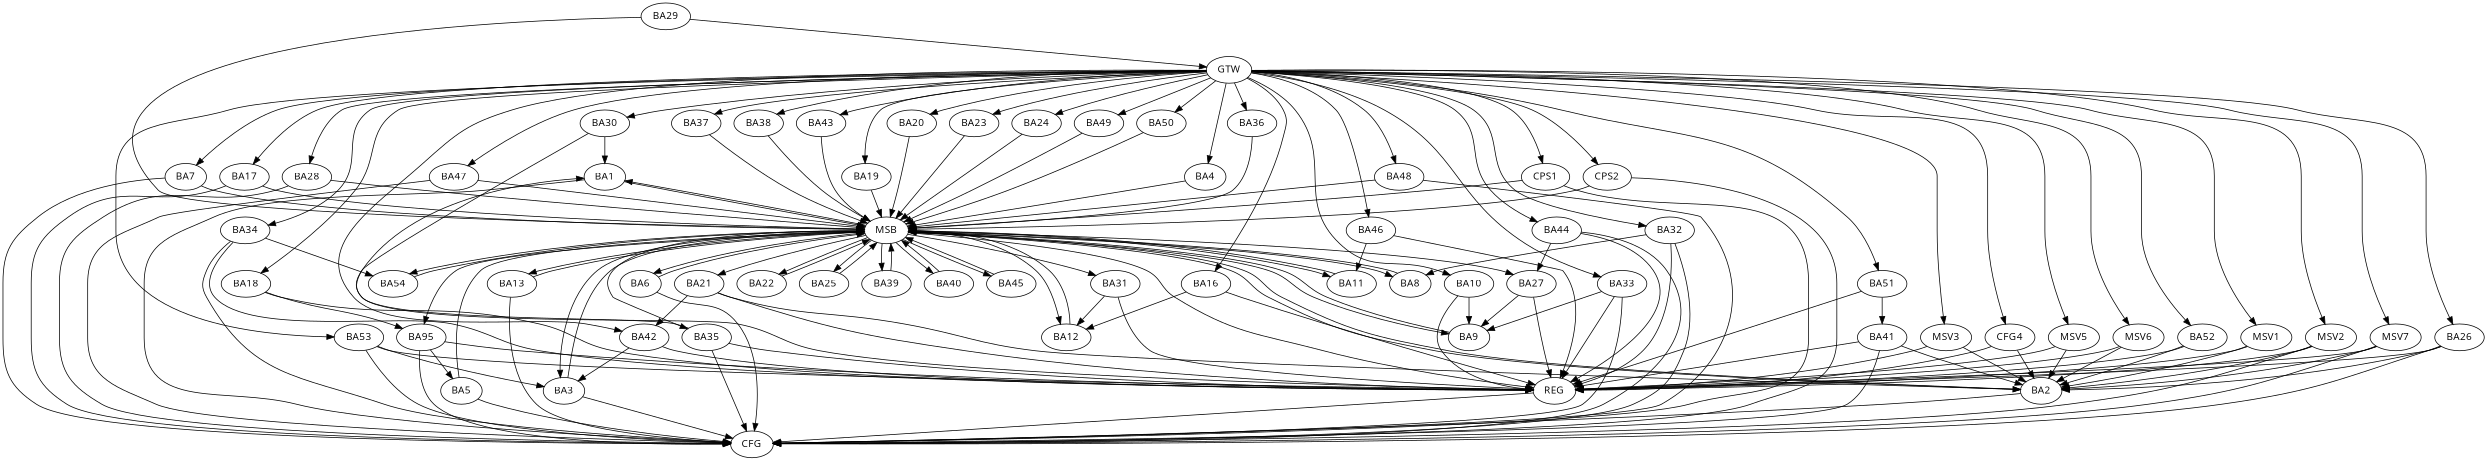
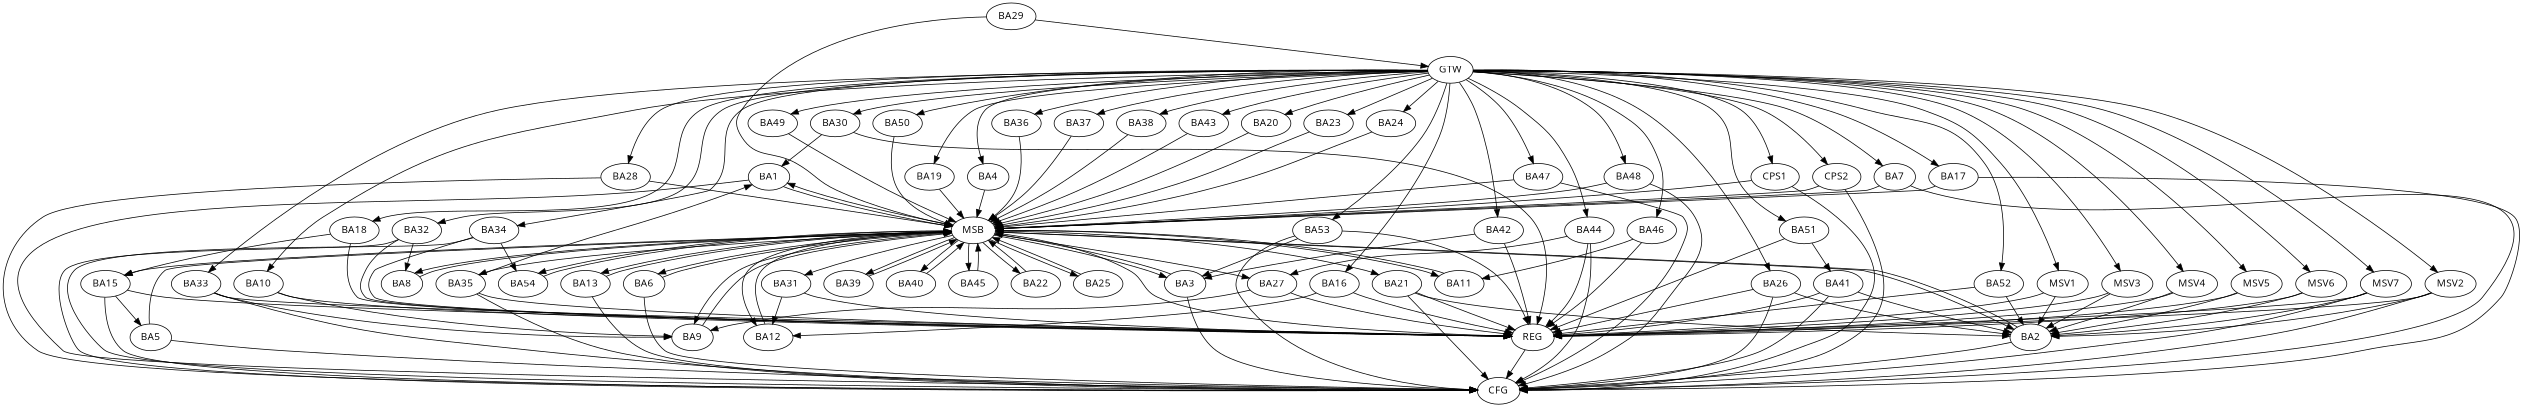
(674, 308) -> (1451, 341)
(421, 337) -> (105, 284)
(2010, 337) -> (2192, 284)
